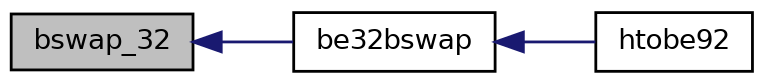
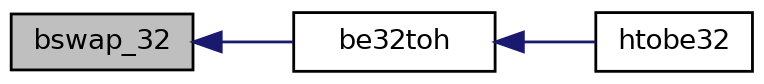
(394, 42) -> (394, 42)
(674, 42) -> (674, 42)
